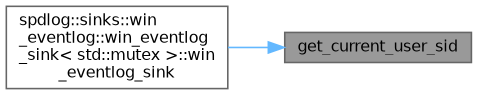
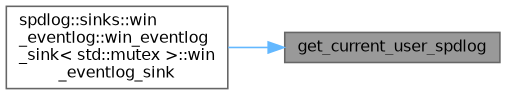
(378, 47) -> (392, 47)
